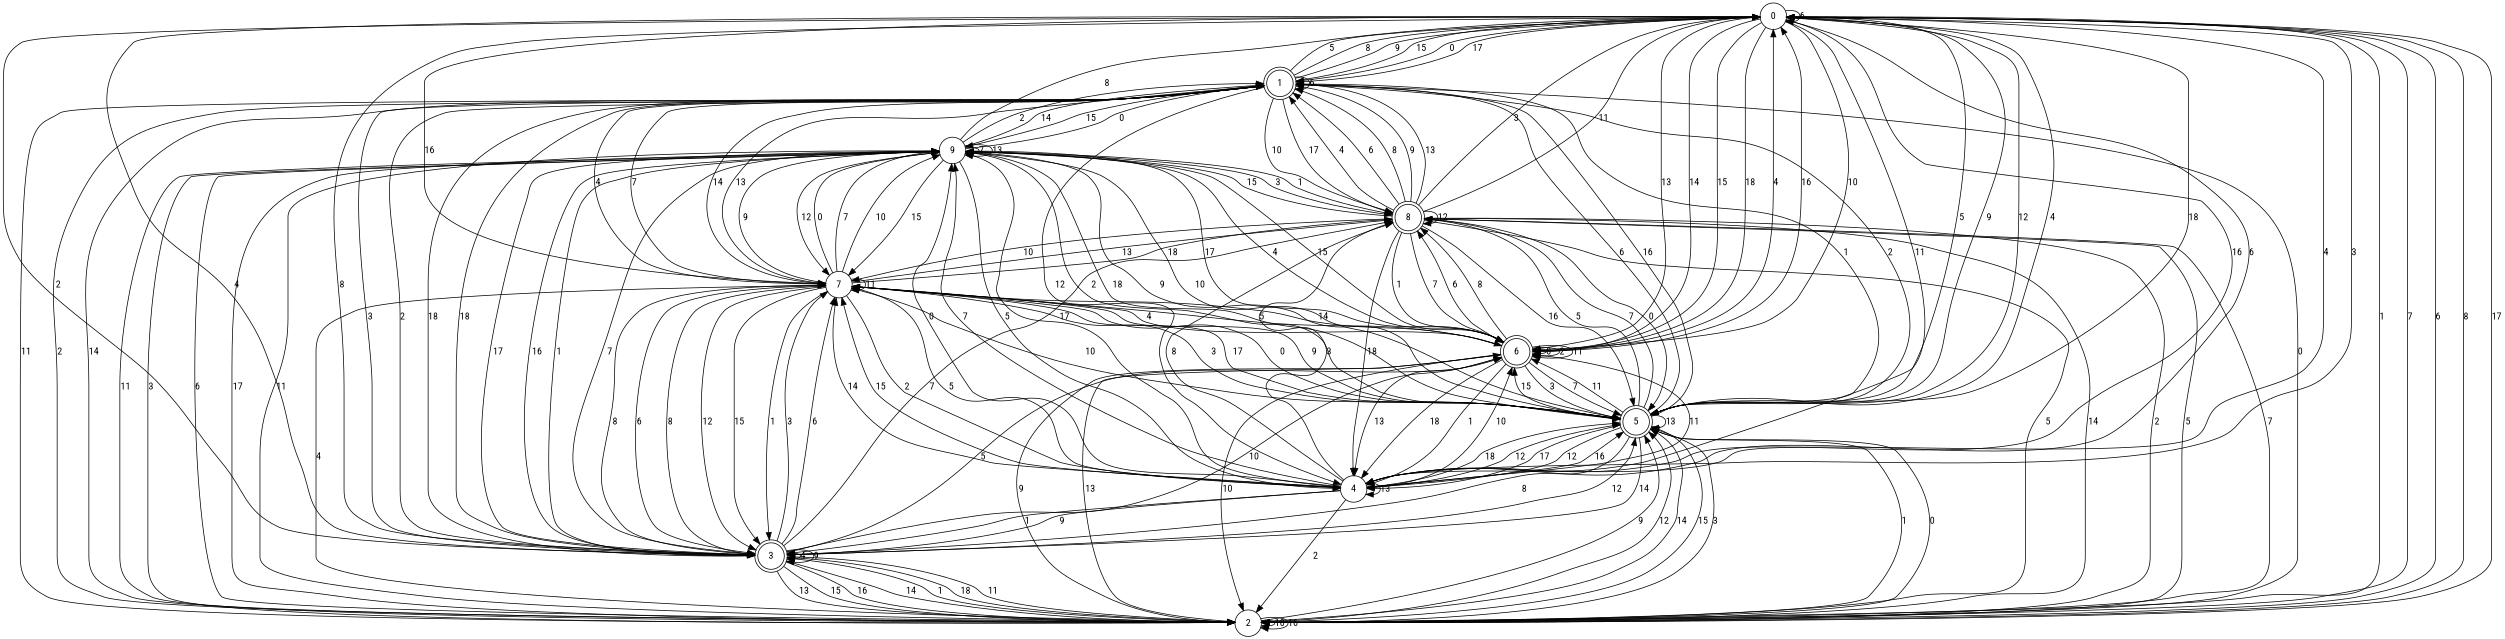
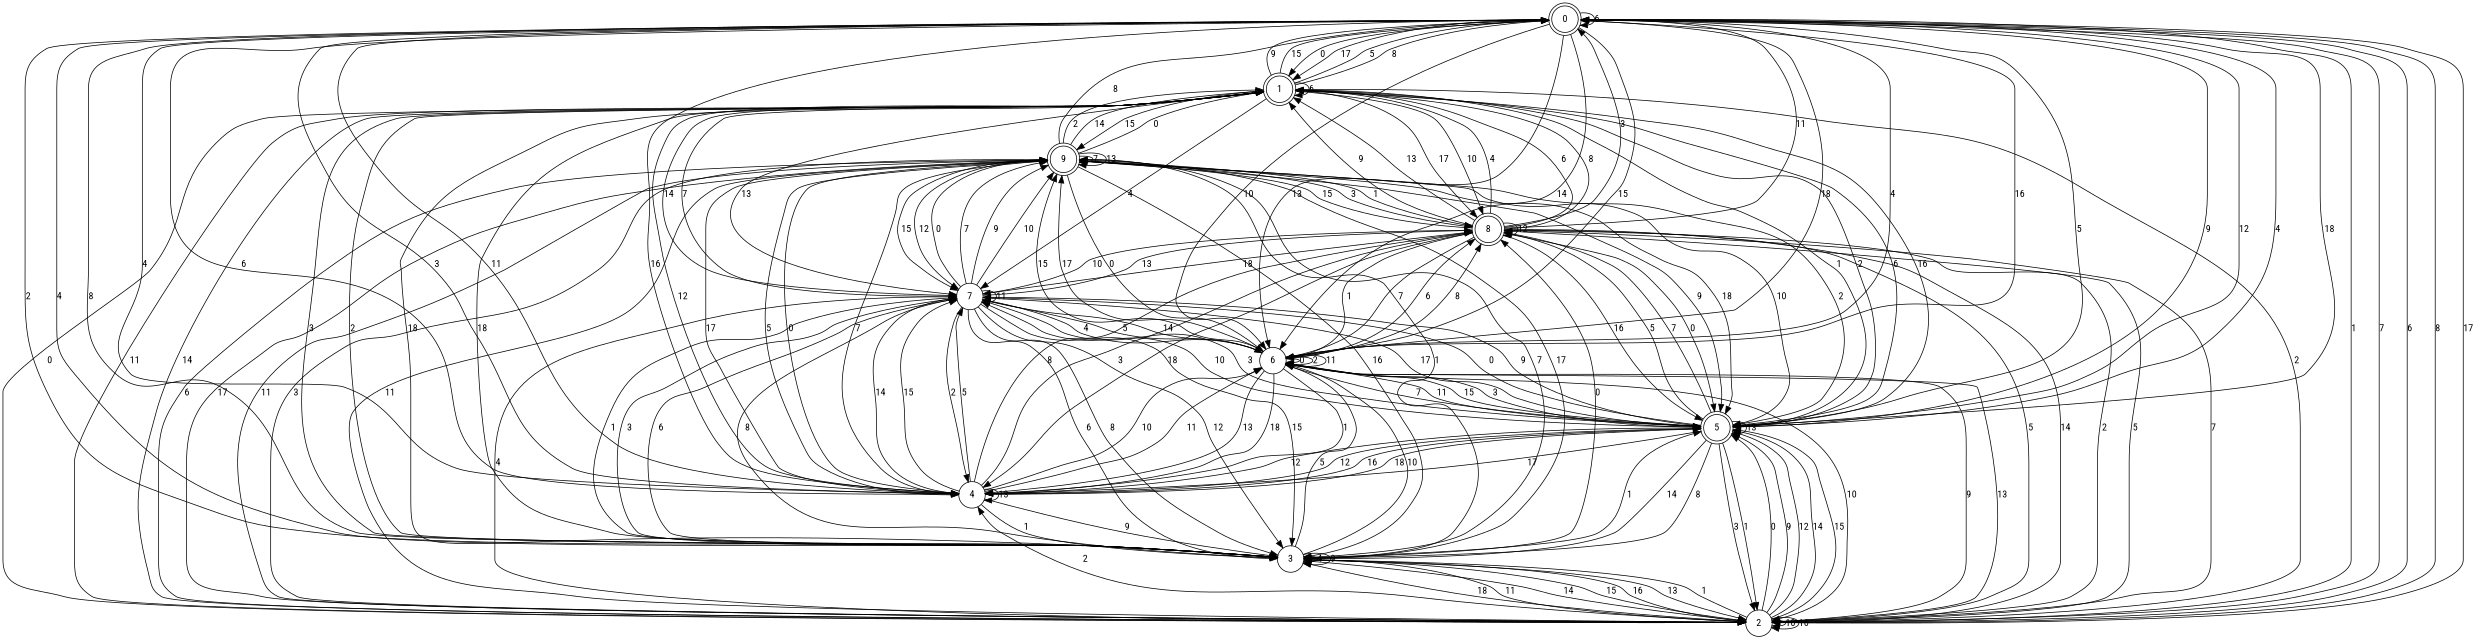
(1773, 16) -> (1565, 19)
(681, 38) -> none
(952, 150) -> (1063, 159)
(1275, 253) -> (1112, 264)
(1517, 352) -> (1273, 361)
(932, 387) -> (1598, 393)
(1617, 489) -> (1630, 495)
(1303, 553) -> (1355, 592)
(771, 556) -> (1291, 559)
